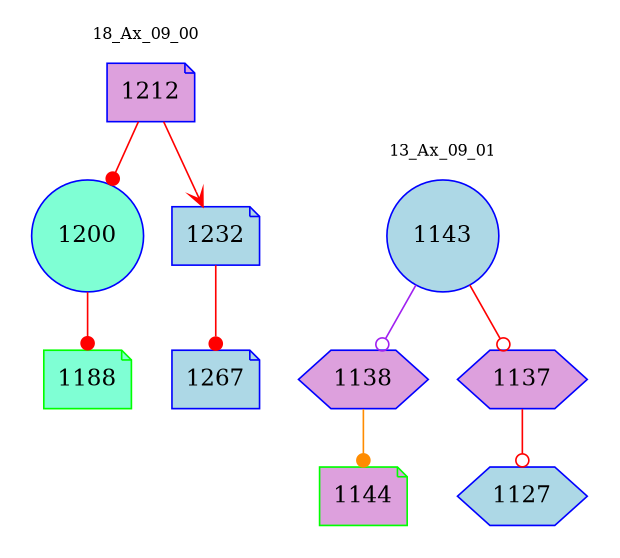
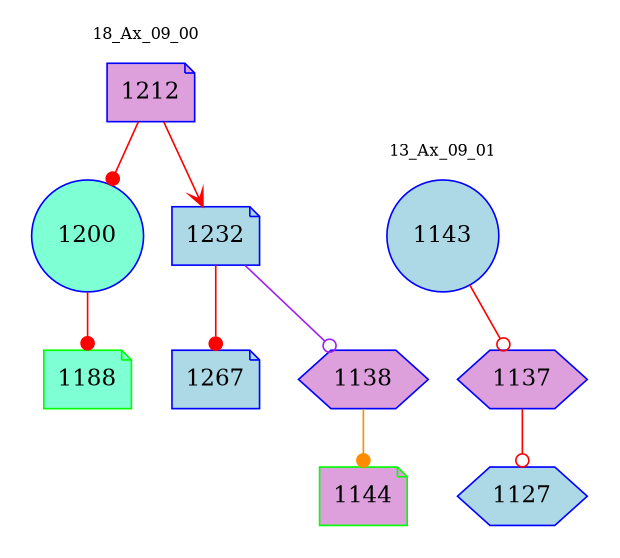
(401, 312) -> (297, 315)
